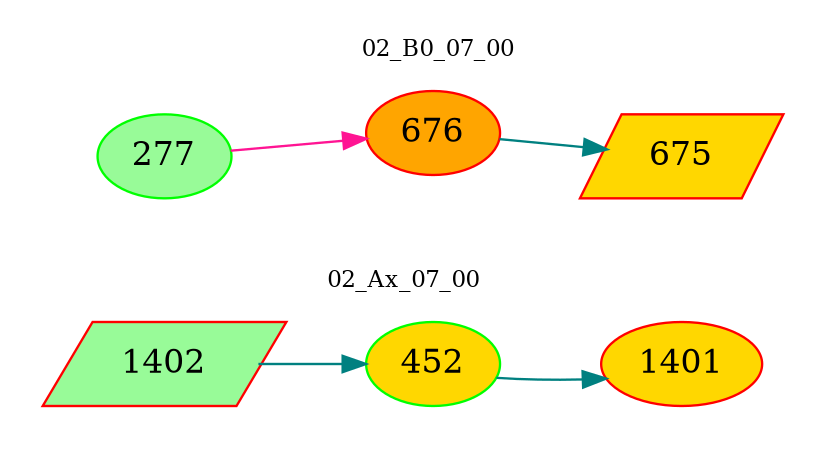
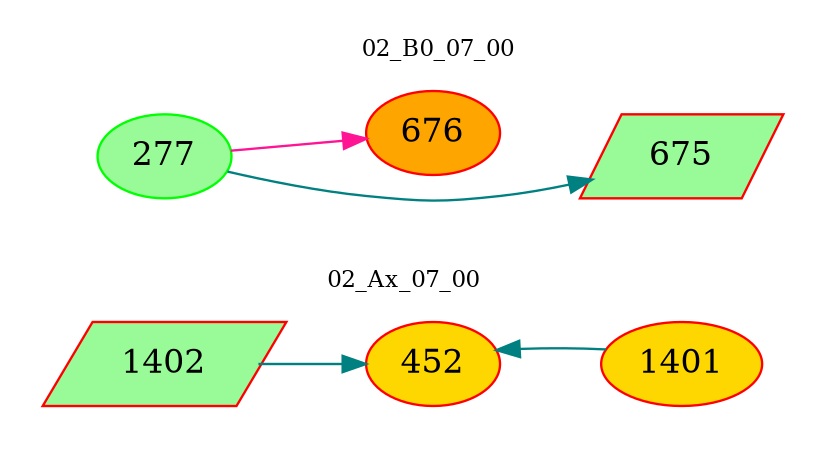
(541, 143) -> (398, 199)
(682, 156) -> (682, 156)
(433, 364) -> (433, 364)
(539, 380) -> (563, 348)
